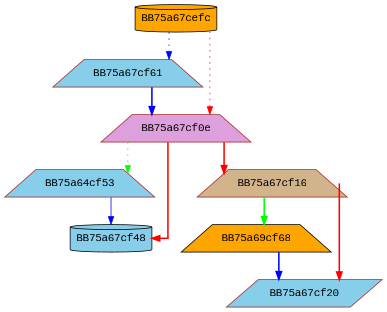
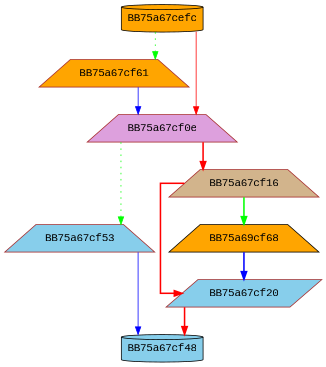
(169, 42) -> (155, 42)
(210, 69) -> (196, 69)
(128, 73) -> (114, 73)
(152, 97) -> (138, 97)
(80, 183) -> (80, 238)
(168, 194) -> (185, 317)
